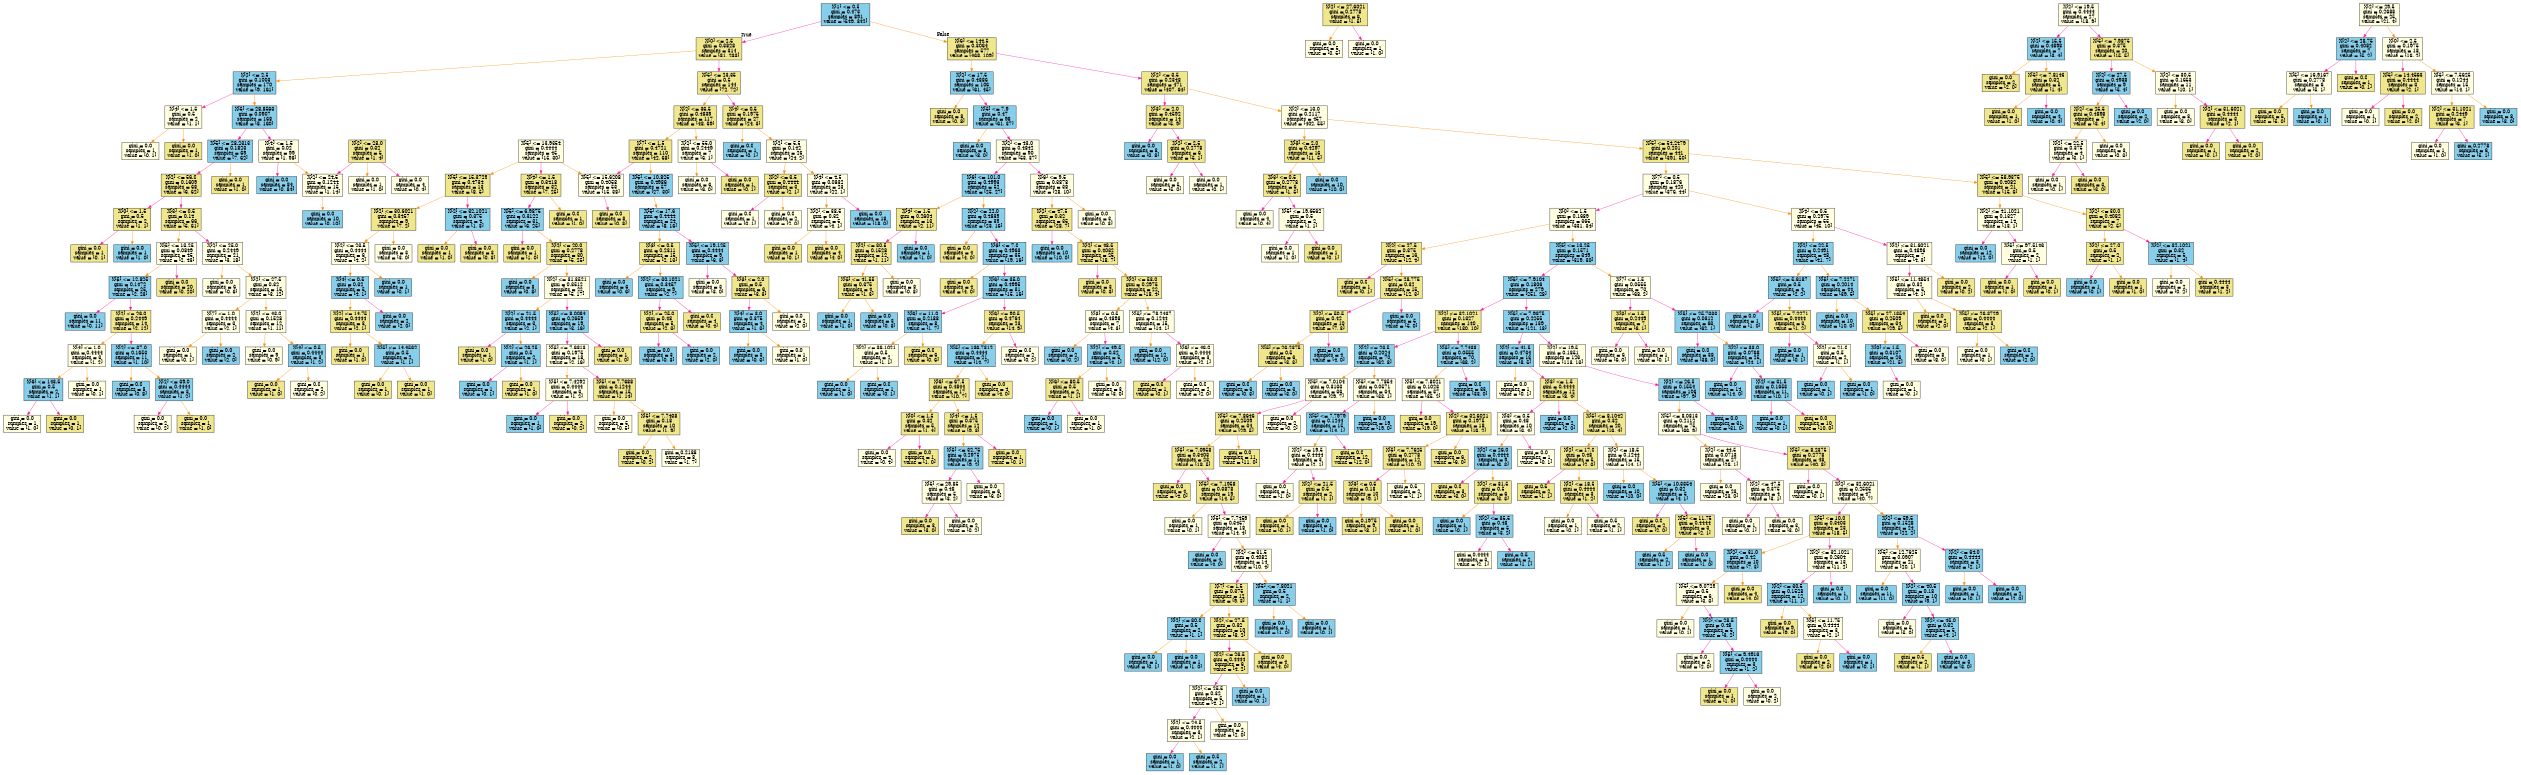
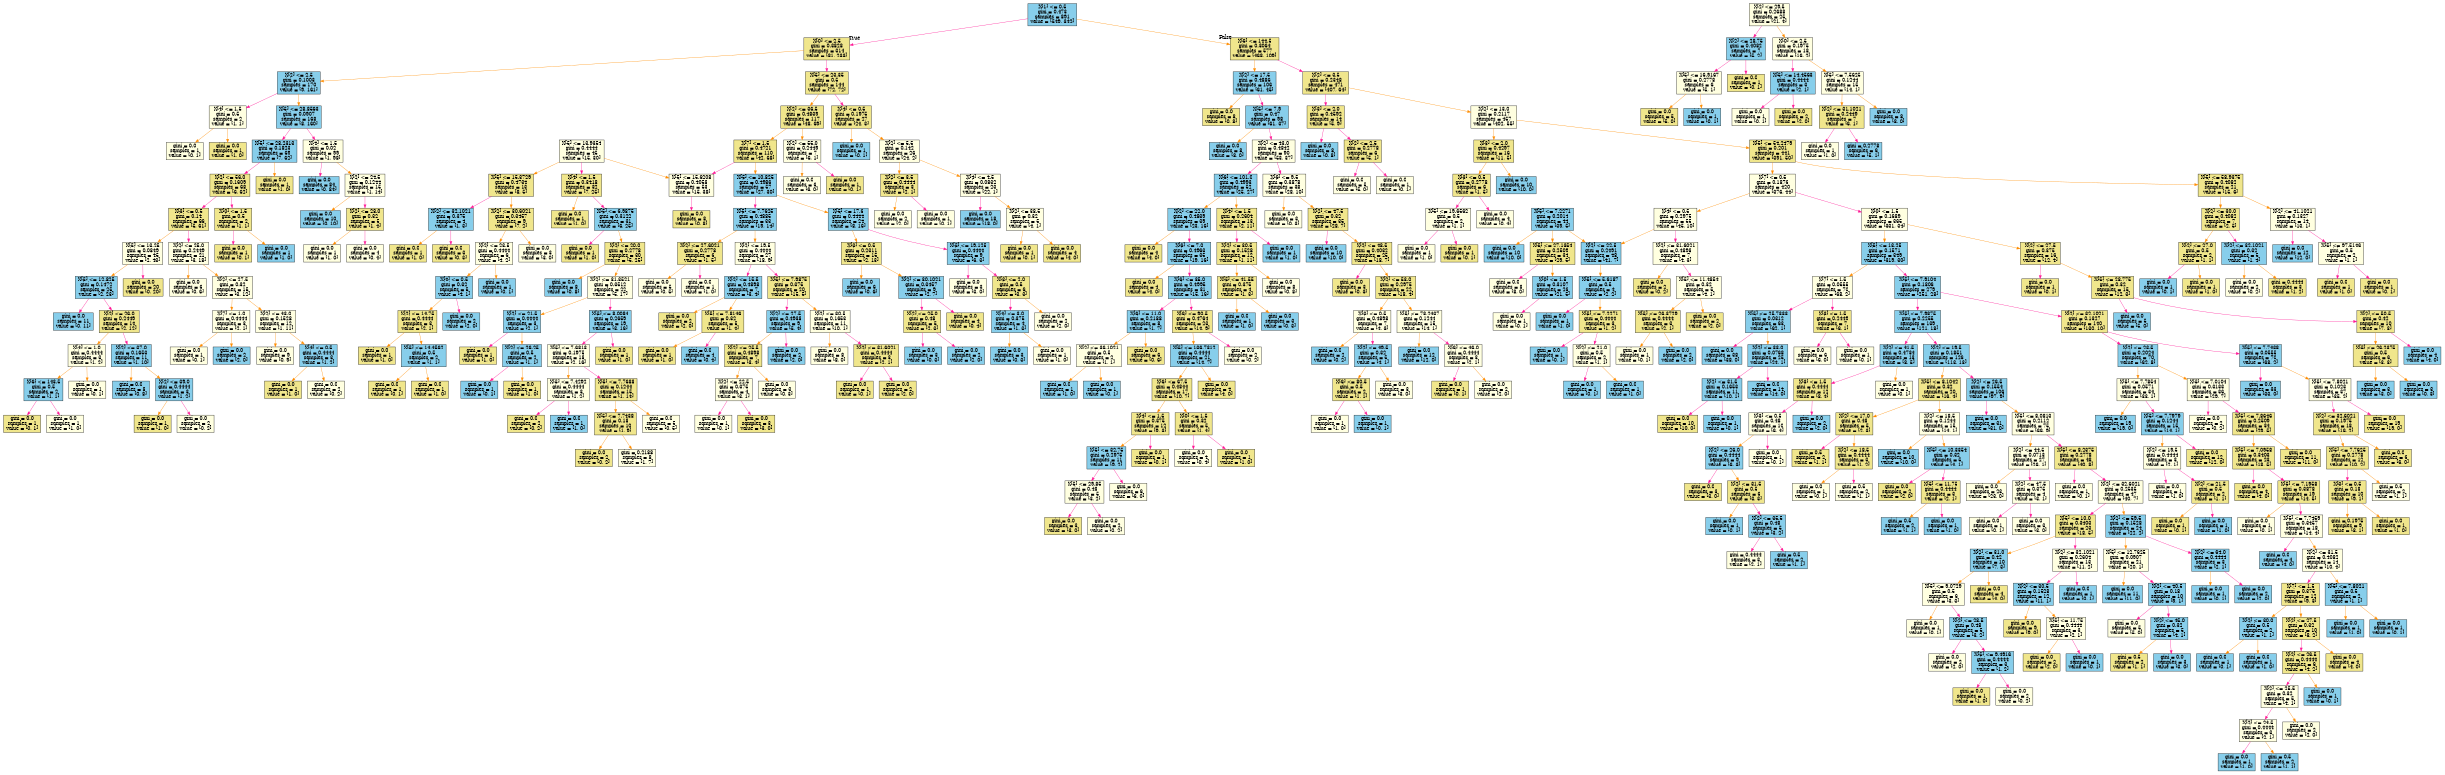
(2403, 83) -> (1793, 83)
(346, 167) -> (365, 201)
none -> (755, 219)
(1824, 269) -> (1575, 235)
(1563, 356) -> (1946, 356)
(1580, 406) -> (1943, 371)
